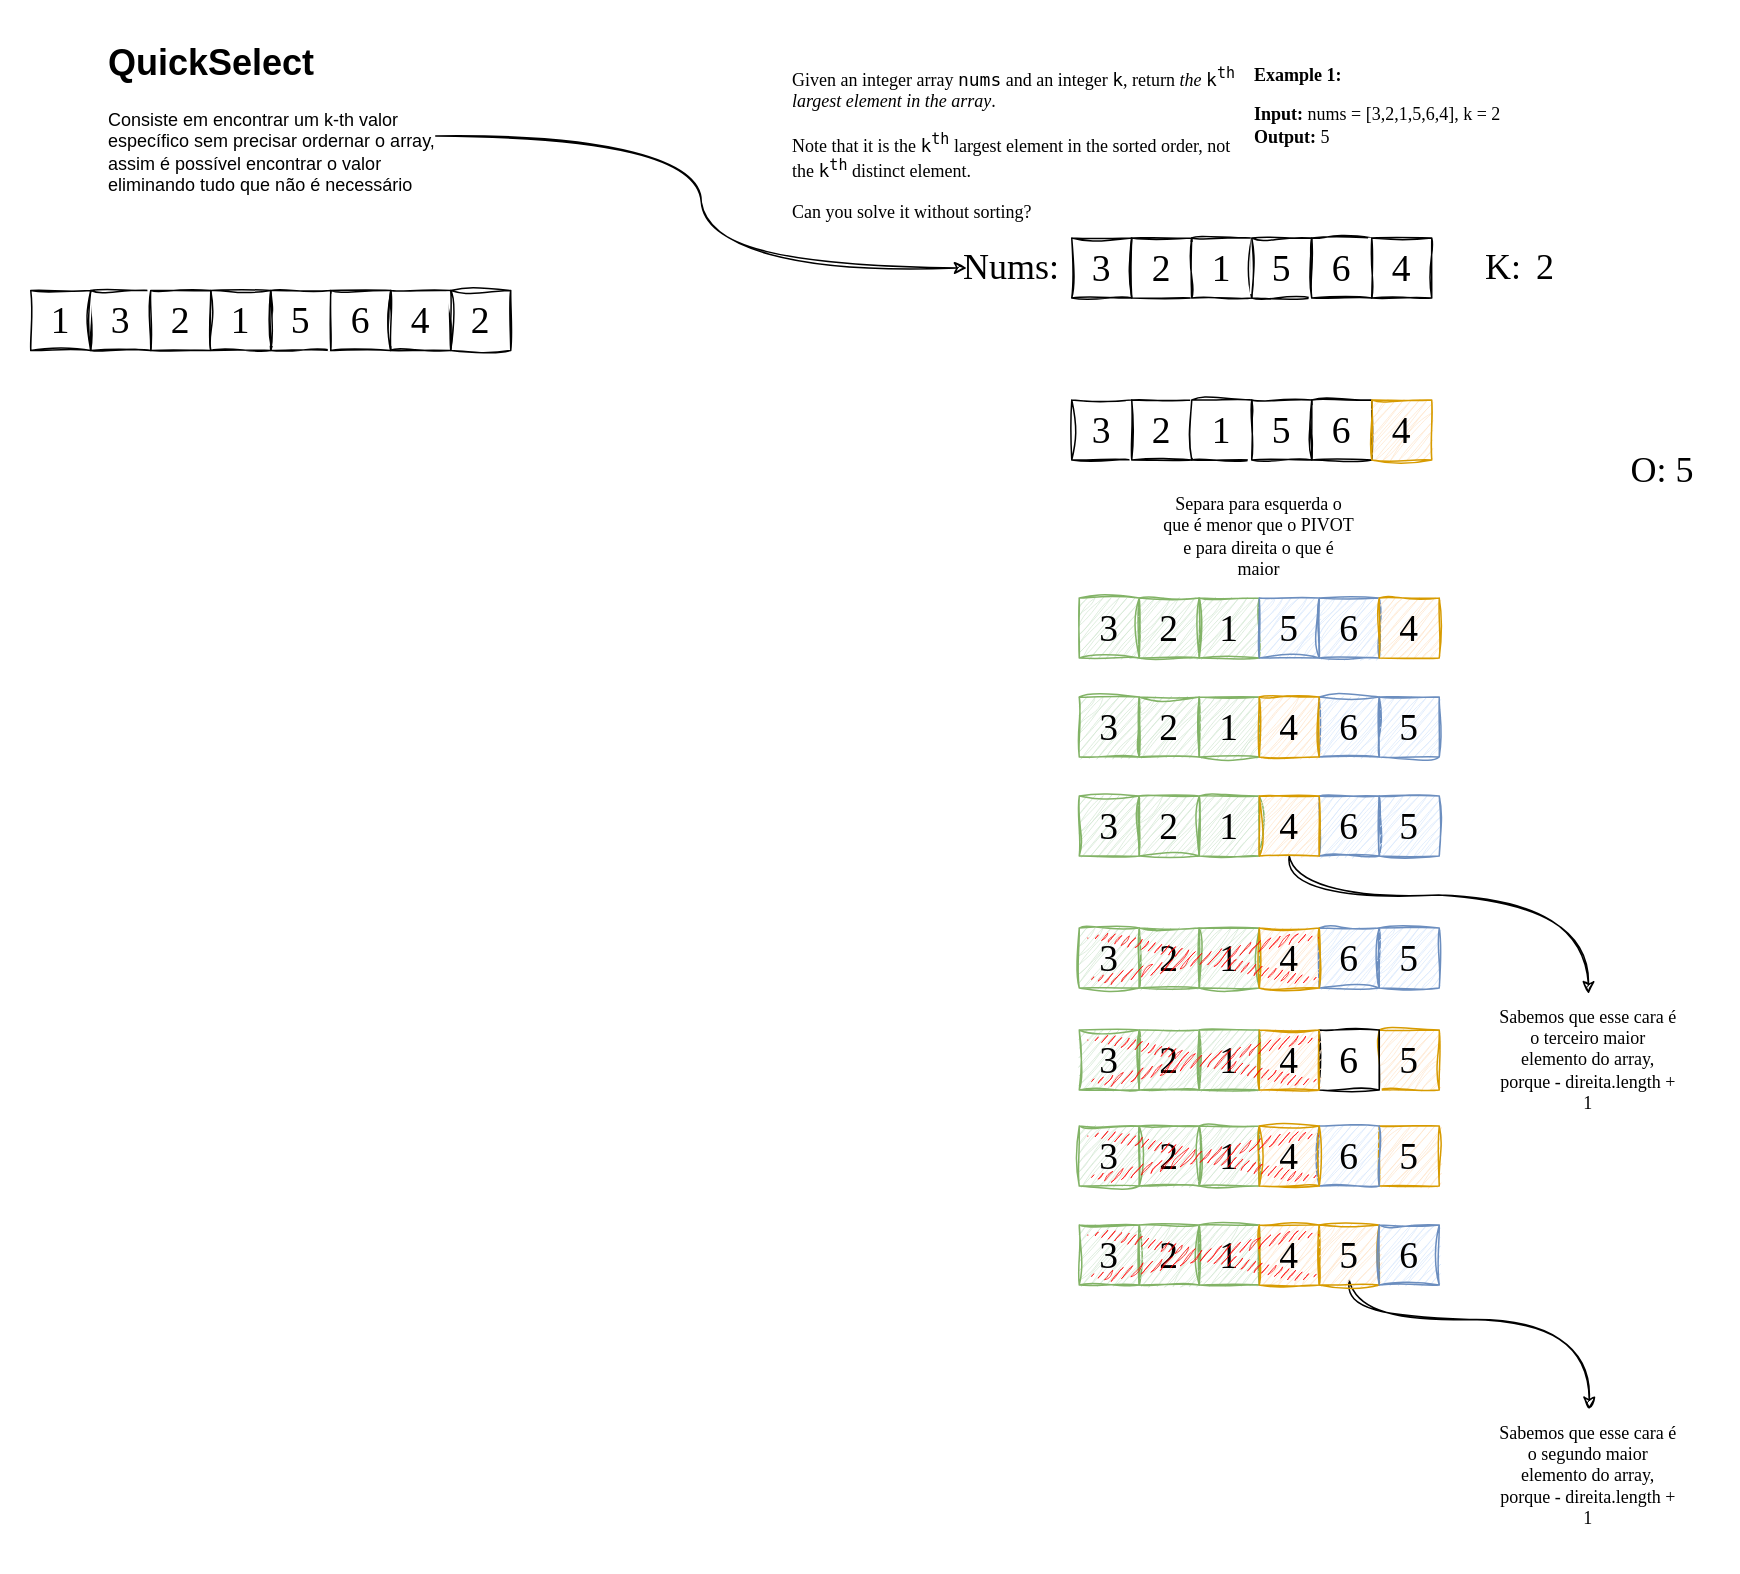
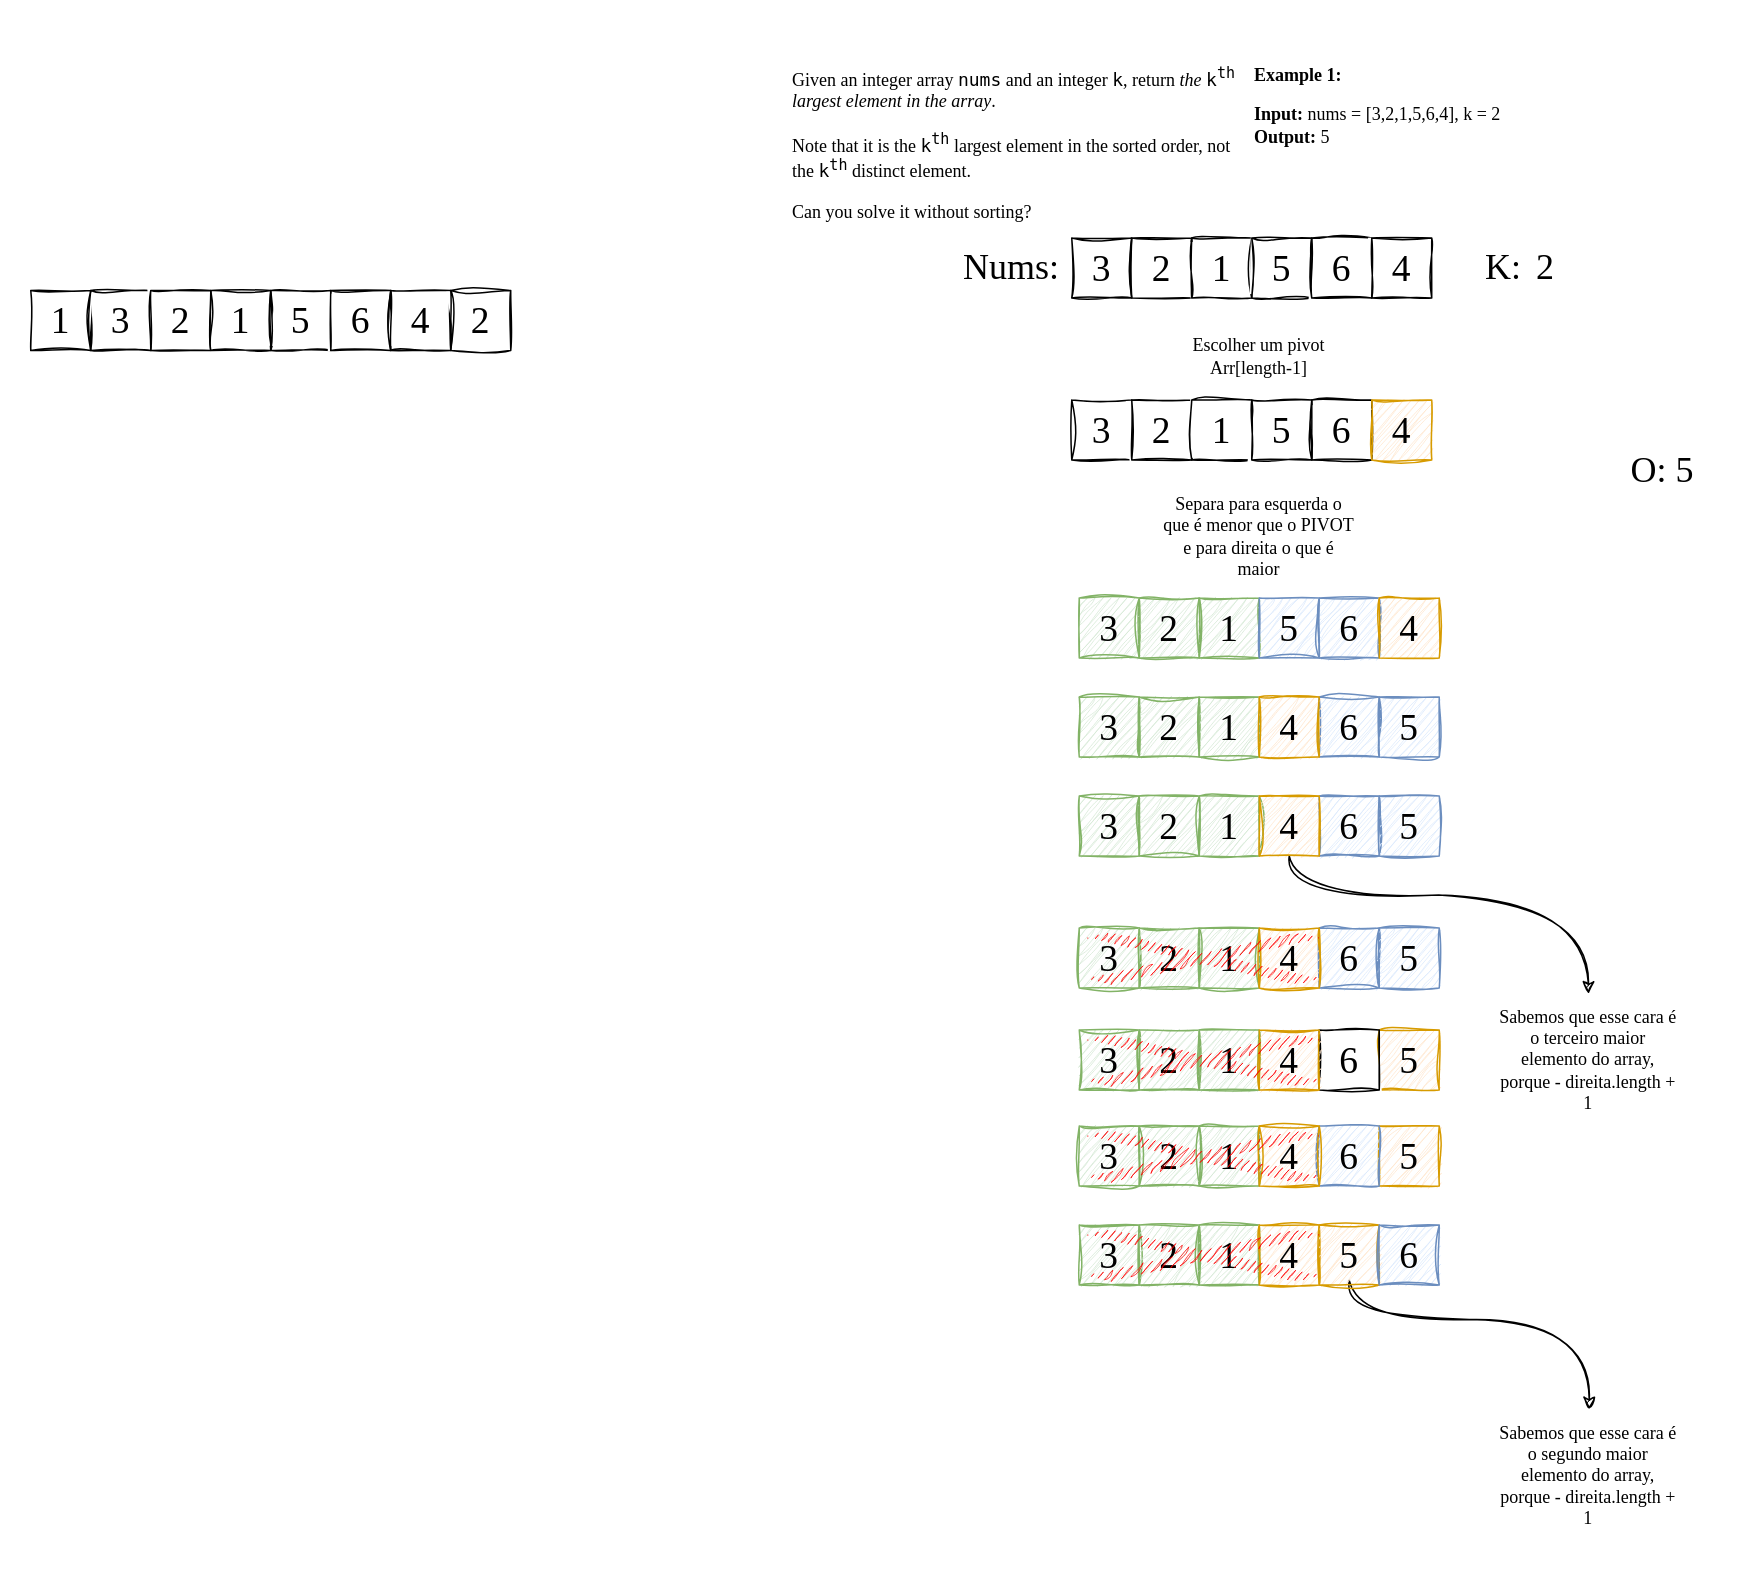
(271, 136) -> none
(700, 198) -> none
none -> (1259, 356)
